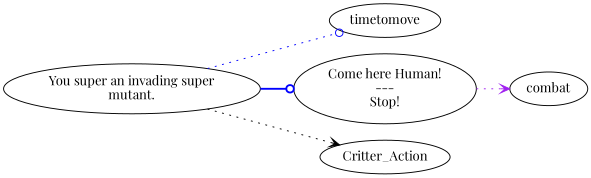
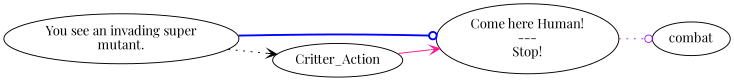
(385, 21) -> none
none -> (414, 52)
(132, 89) -> (121, 39)
(488, 89) -> (632, 39)
